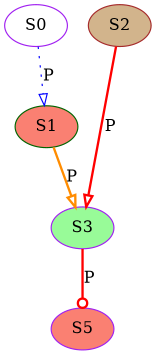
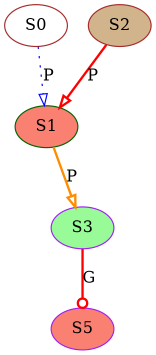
(36, 26) -> (36, 26)
(102, 121) -> (87, 71)
(90, 278) -> (90, 278)
